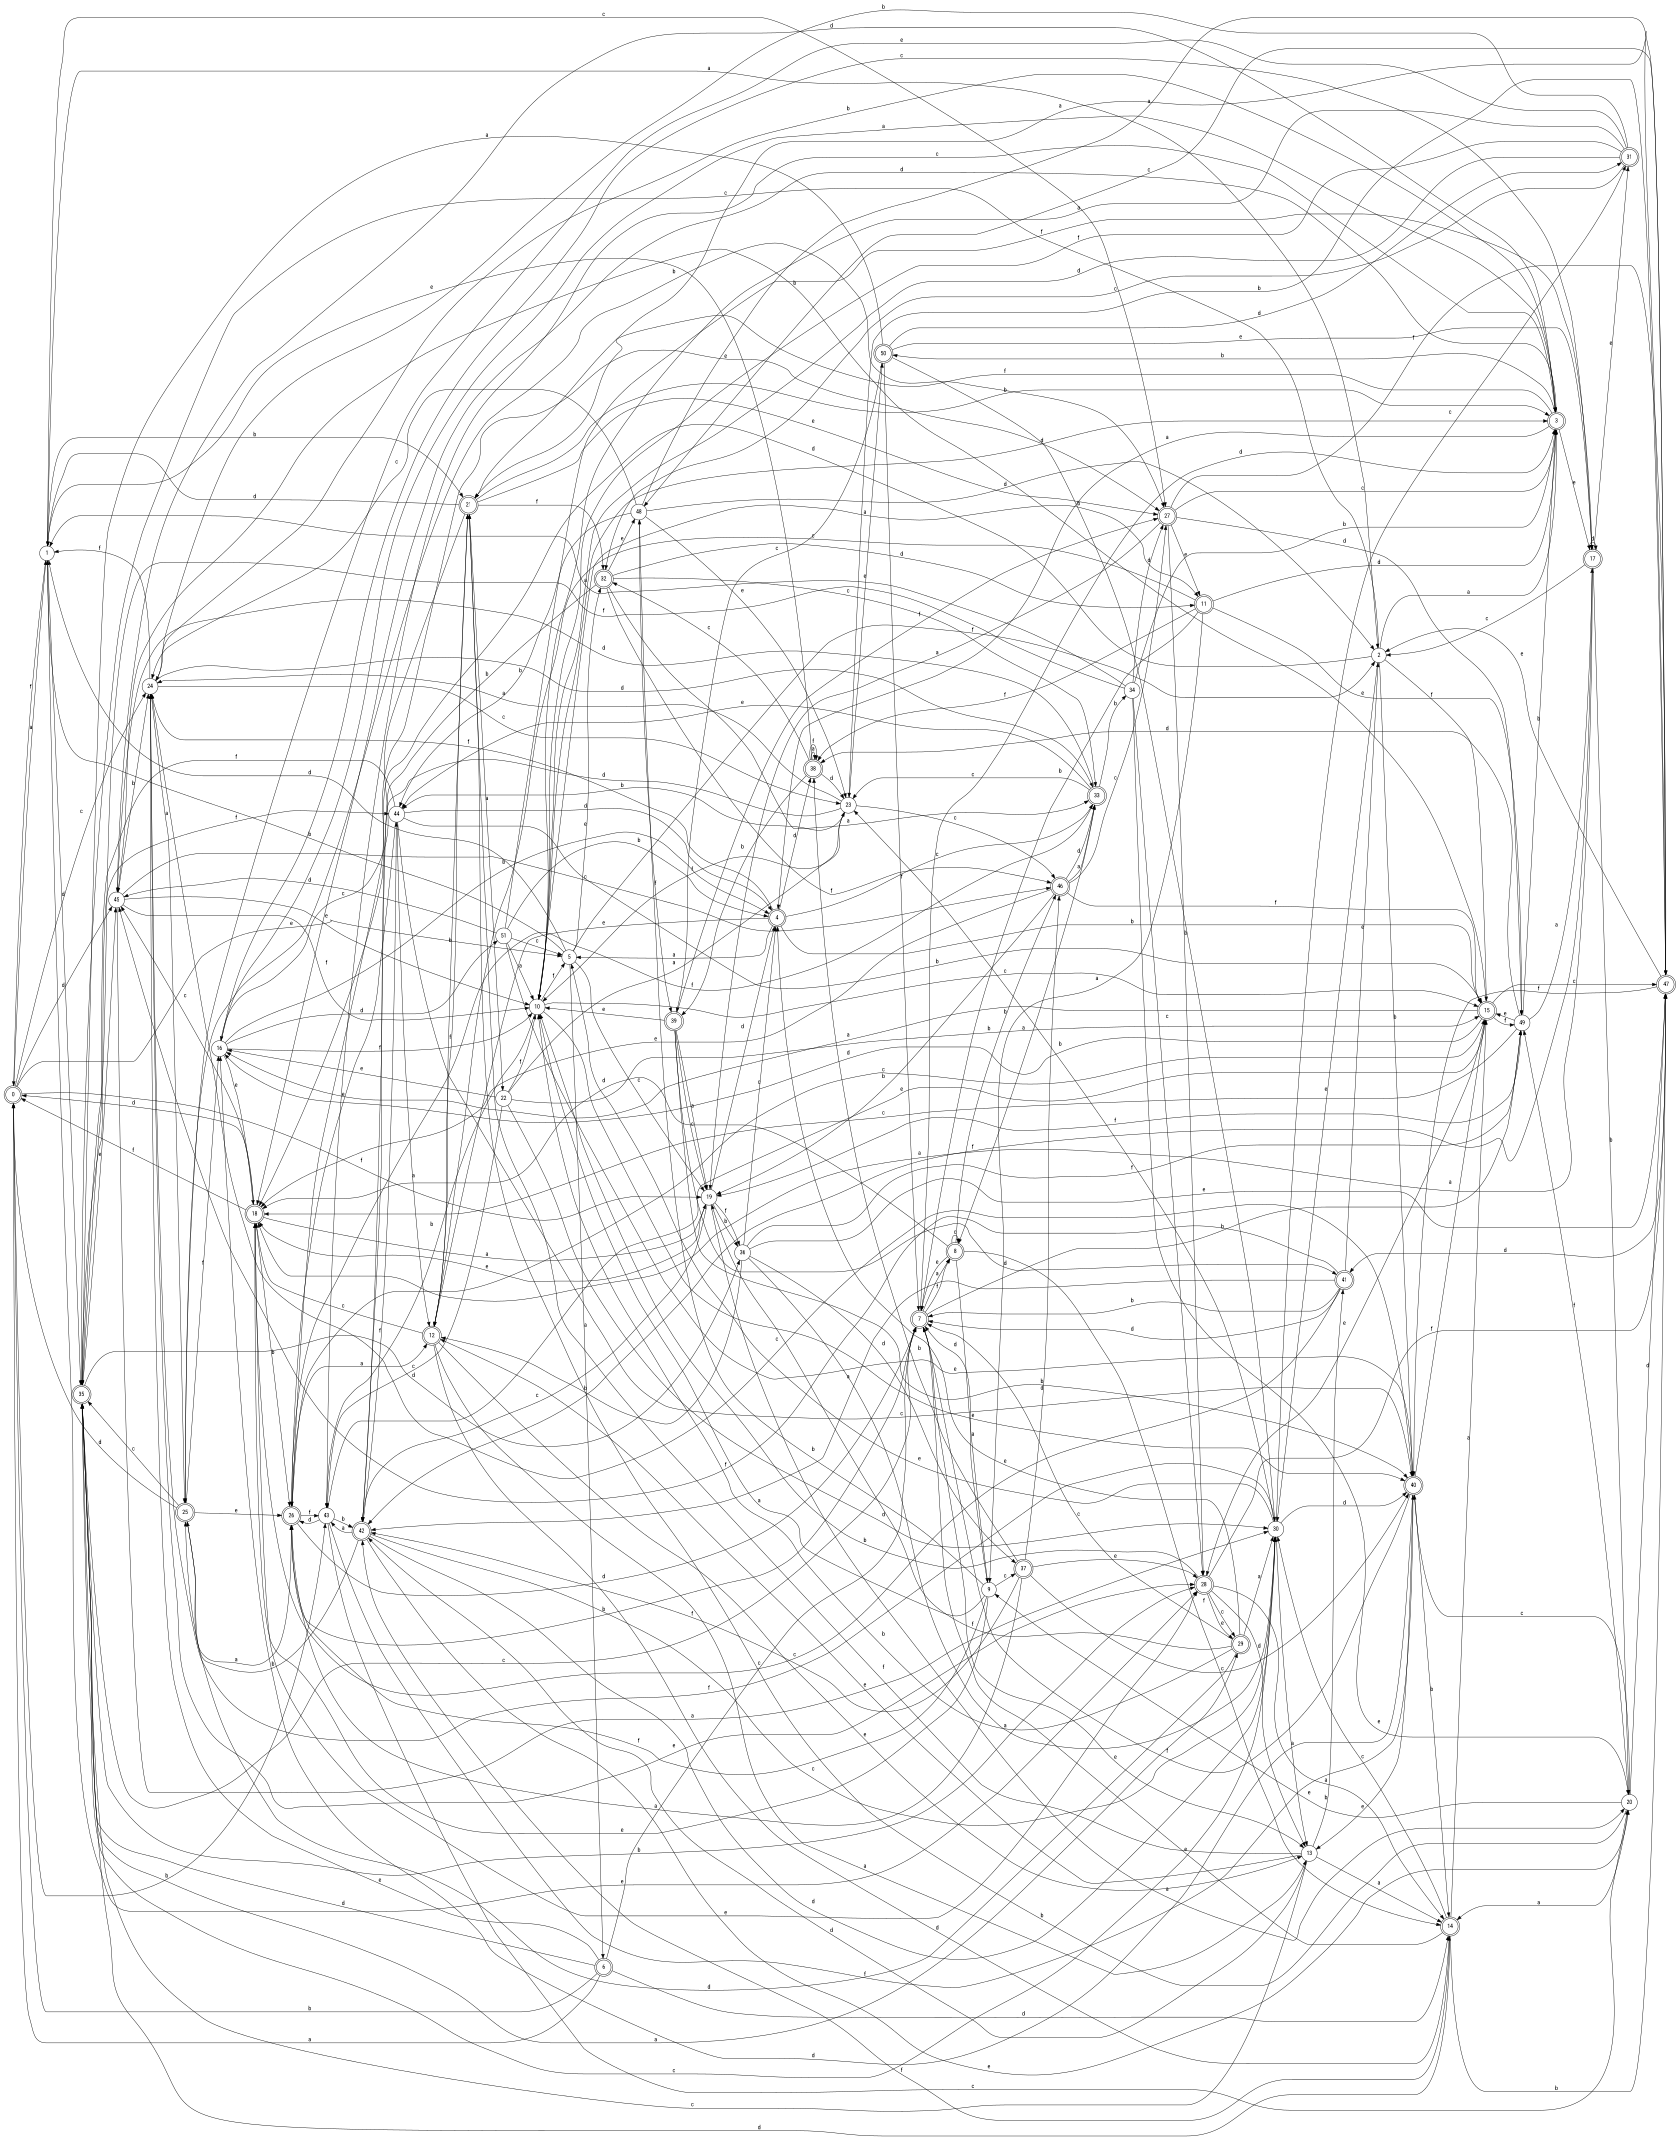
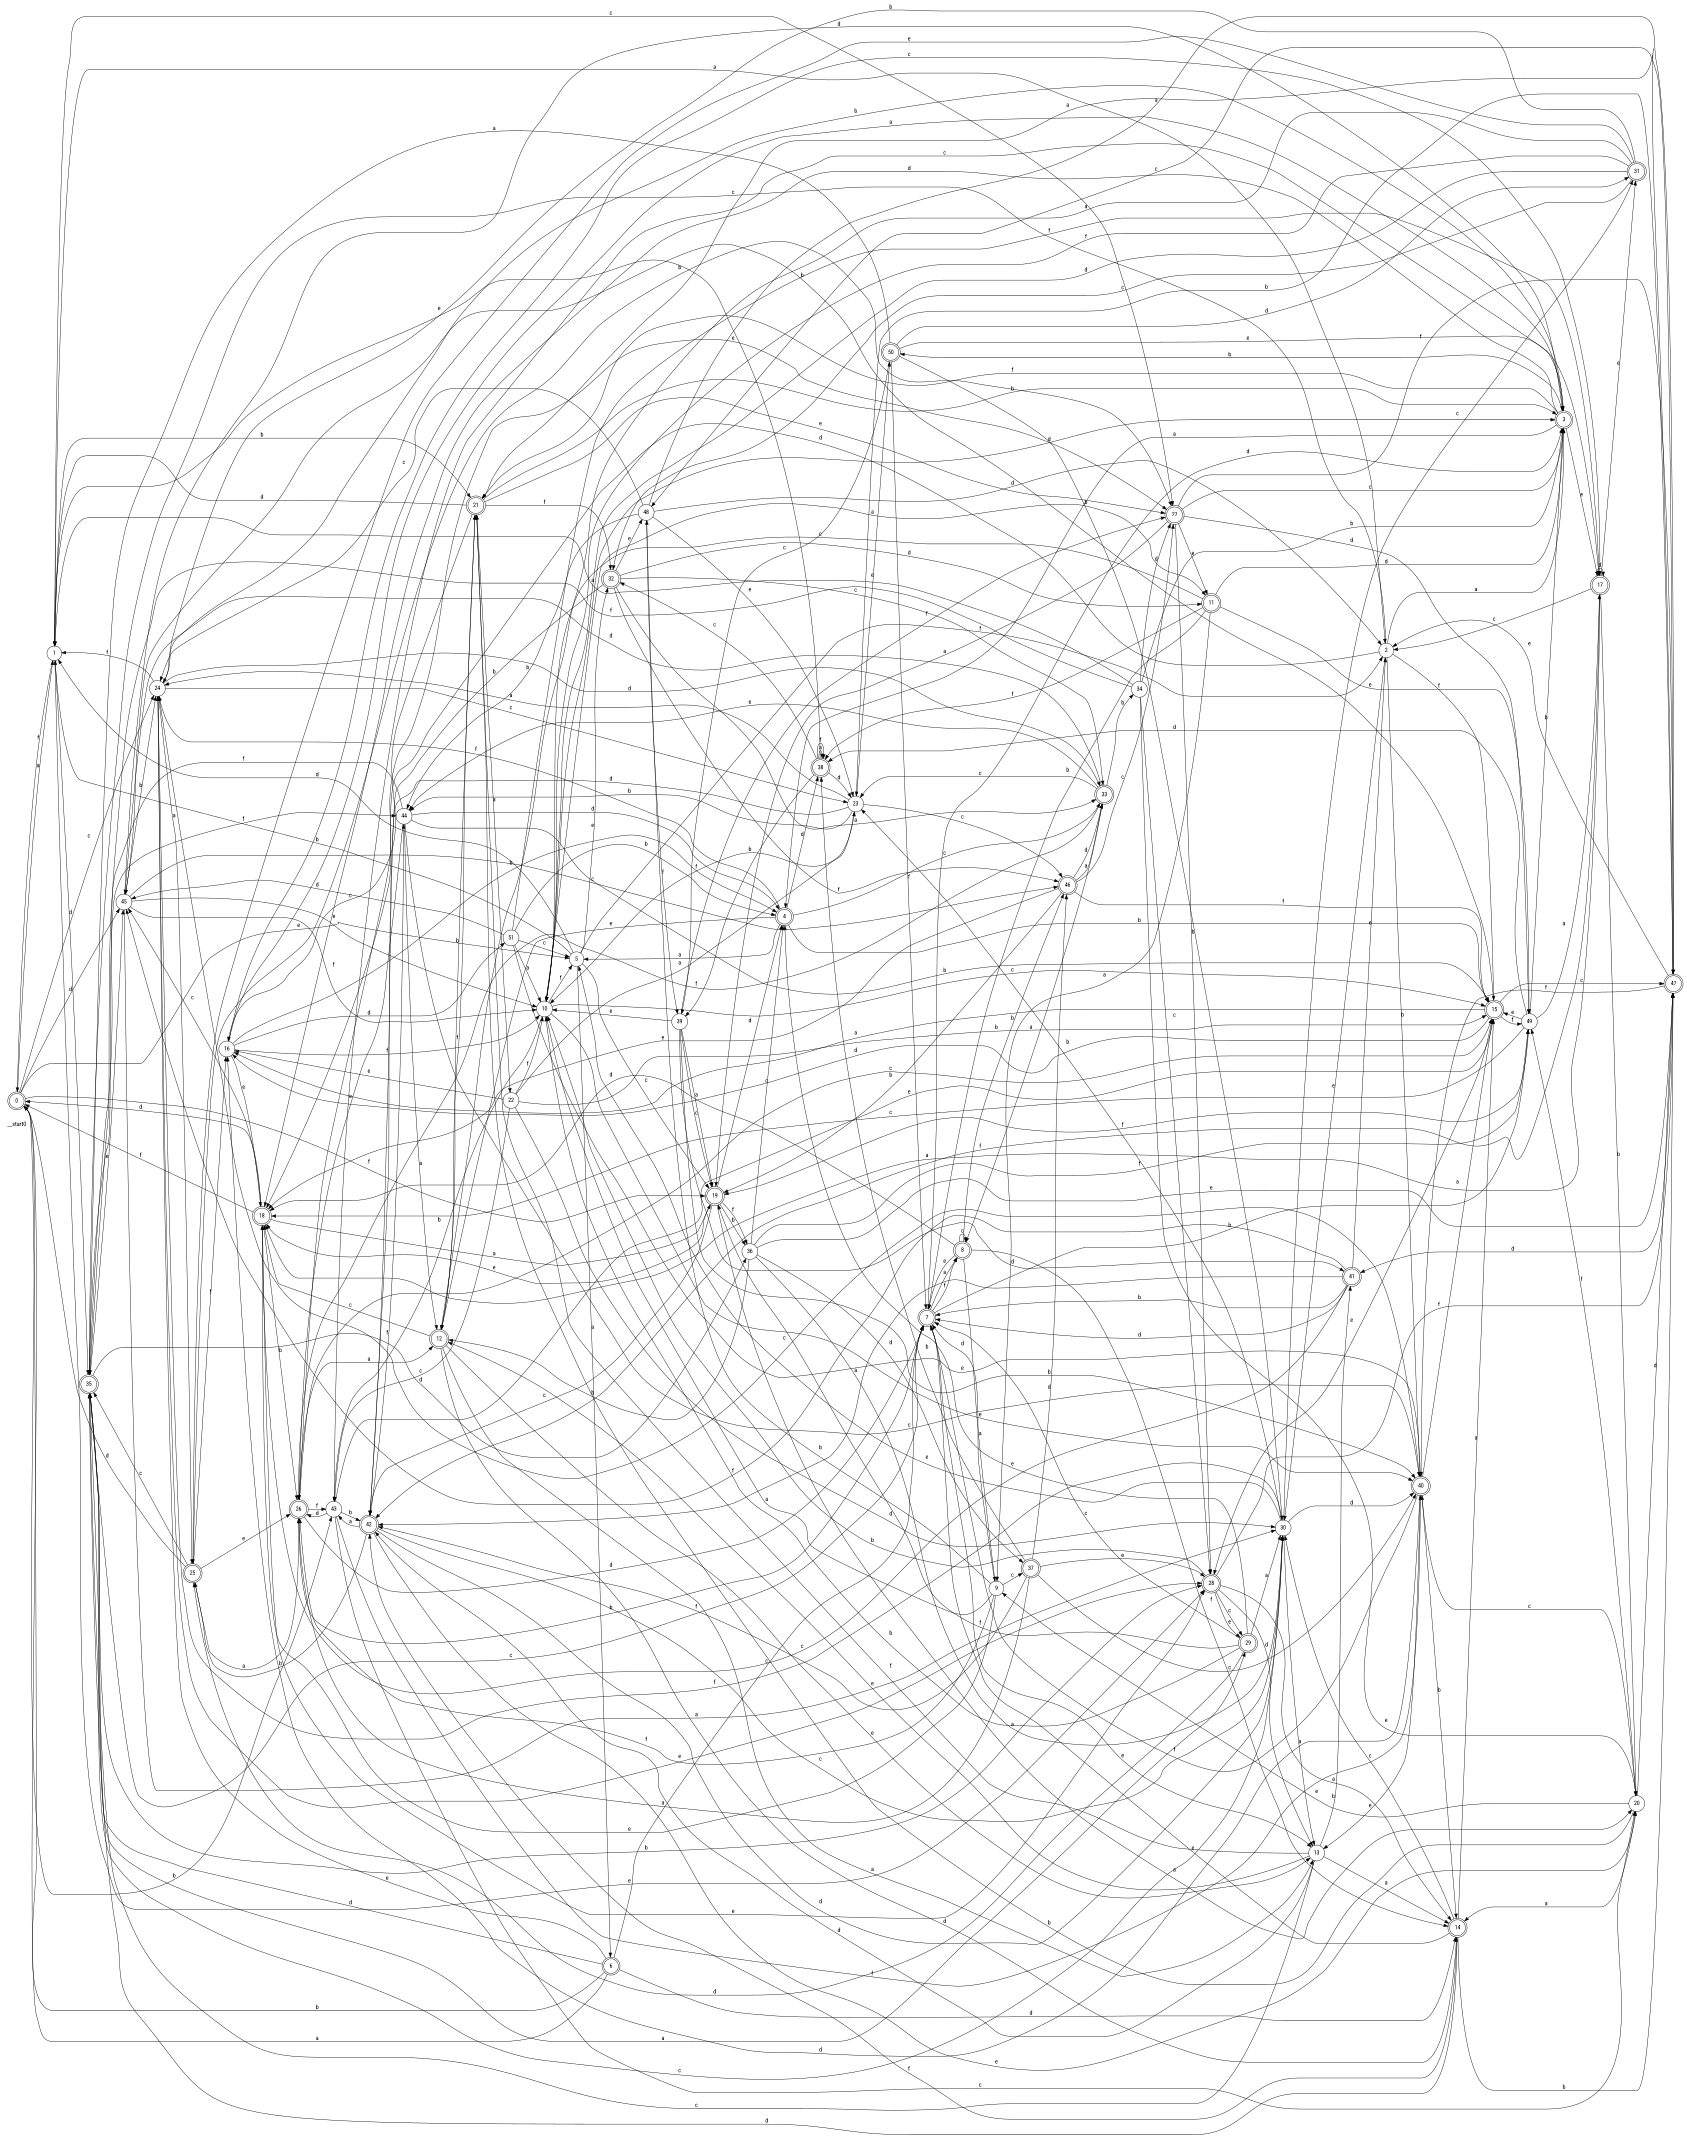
(674, 1021) -> (680, 1022)
none -> (17, 1125)
(709, 1197) -> (715, 1196)
